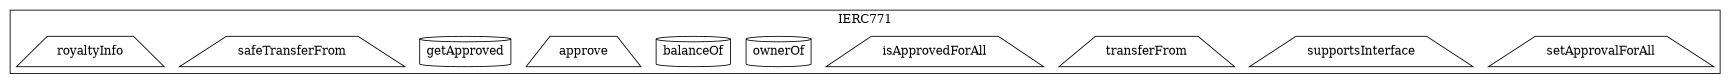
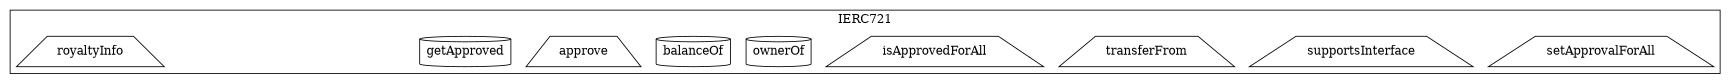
(865, 20) -> (865, 20)
(292, 52) -> none
